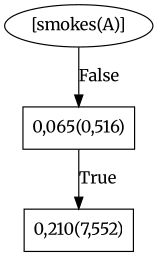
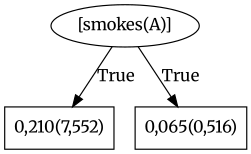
(99, 77) -> (181, 77)
(79, 173) -> (96, 72)
